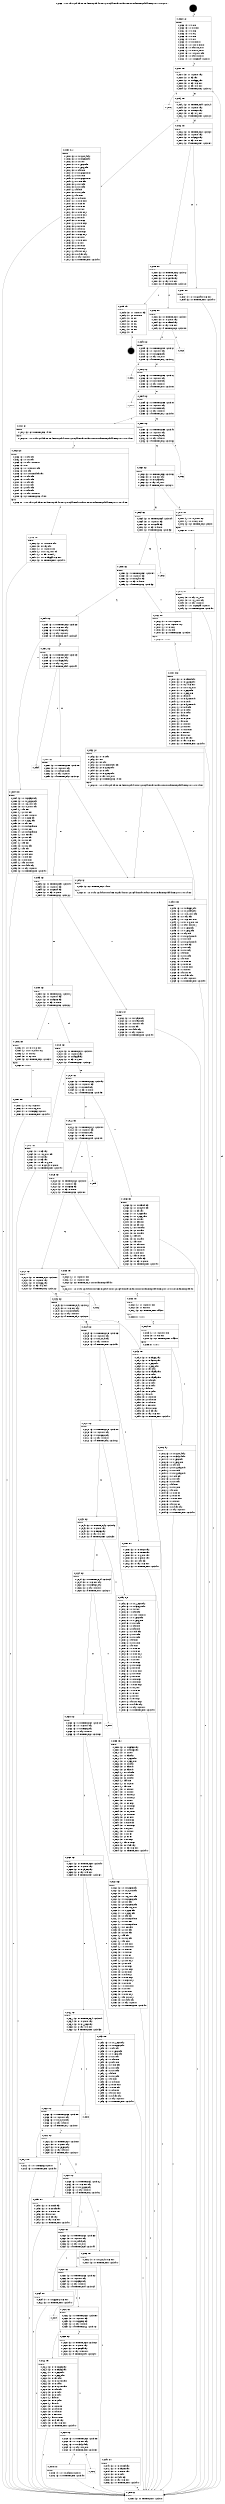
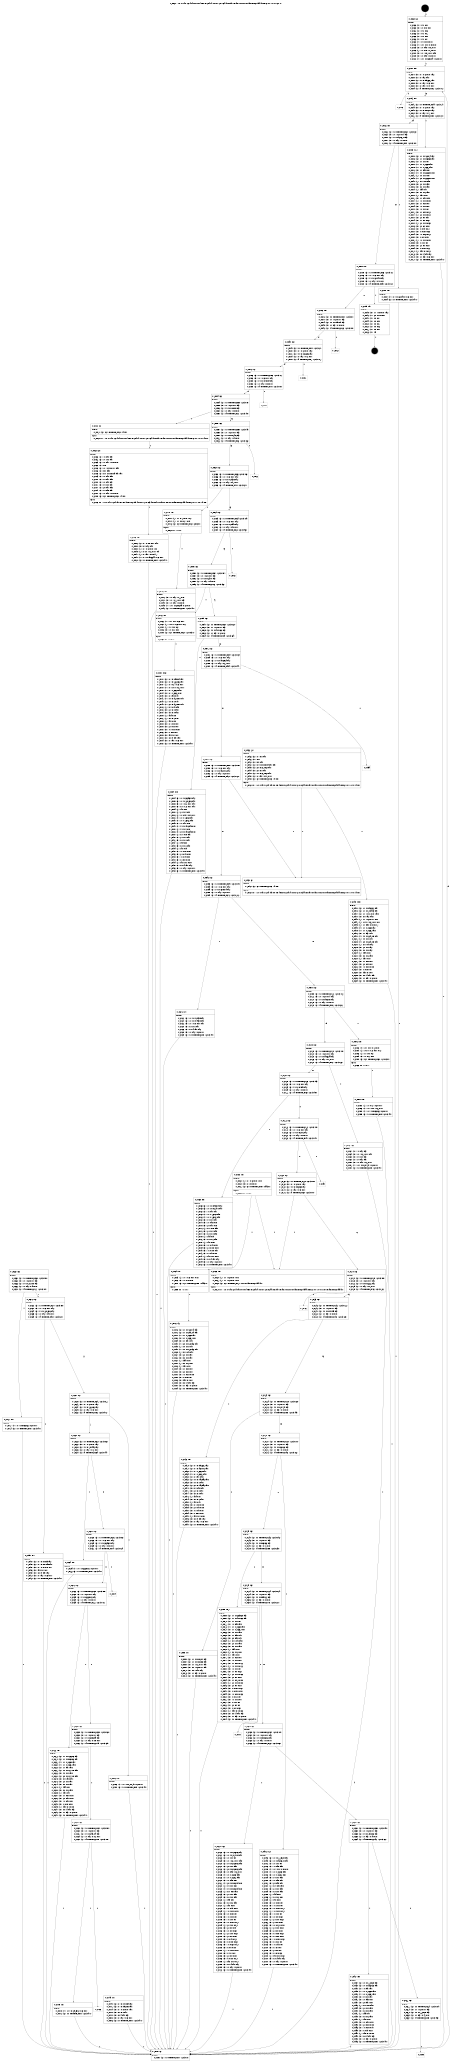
(136, 1294) -> (265, 1232)
(72, 2069) -> none
